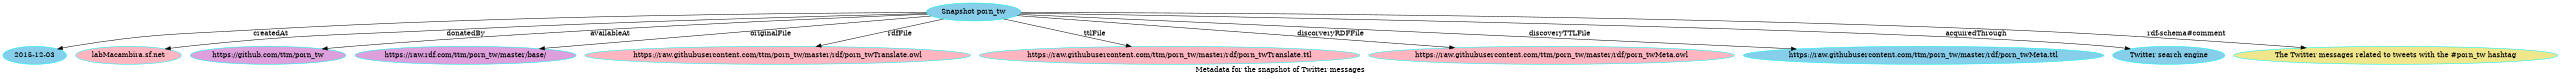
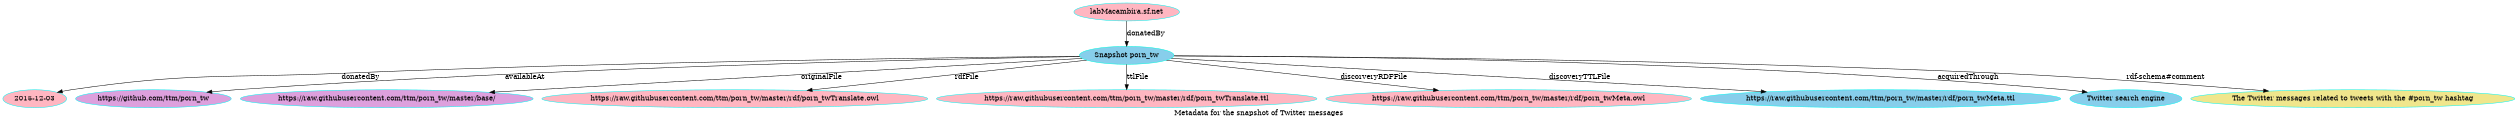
(548, 25) -> (1127, 31)
(271, 34) -> (361, 77)
(35, 55) -> (35, 99)
(466, 55) -> (387, 99)
